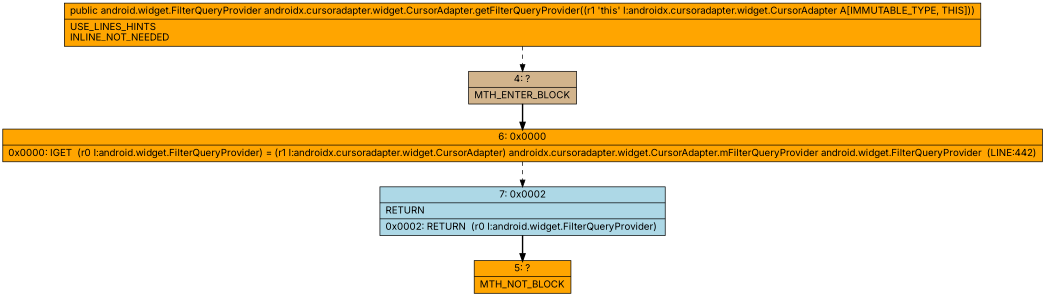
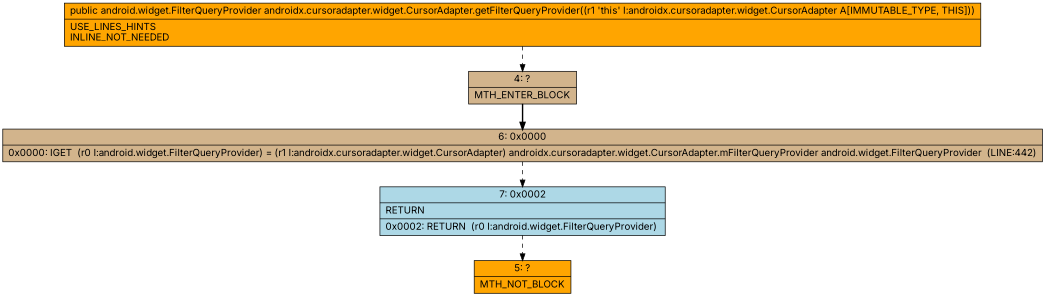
(523, 145) -> (523, 145)
(523, 245) -> (523, 245)
